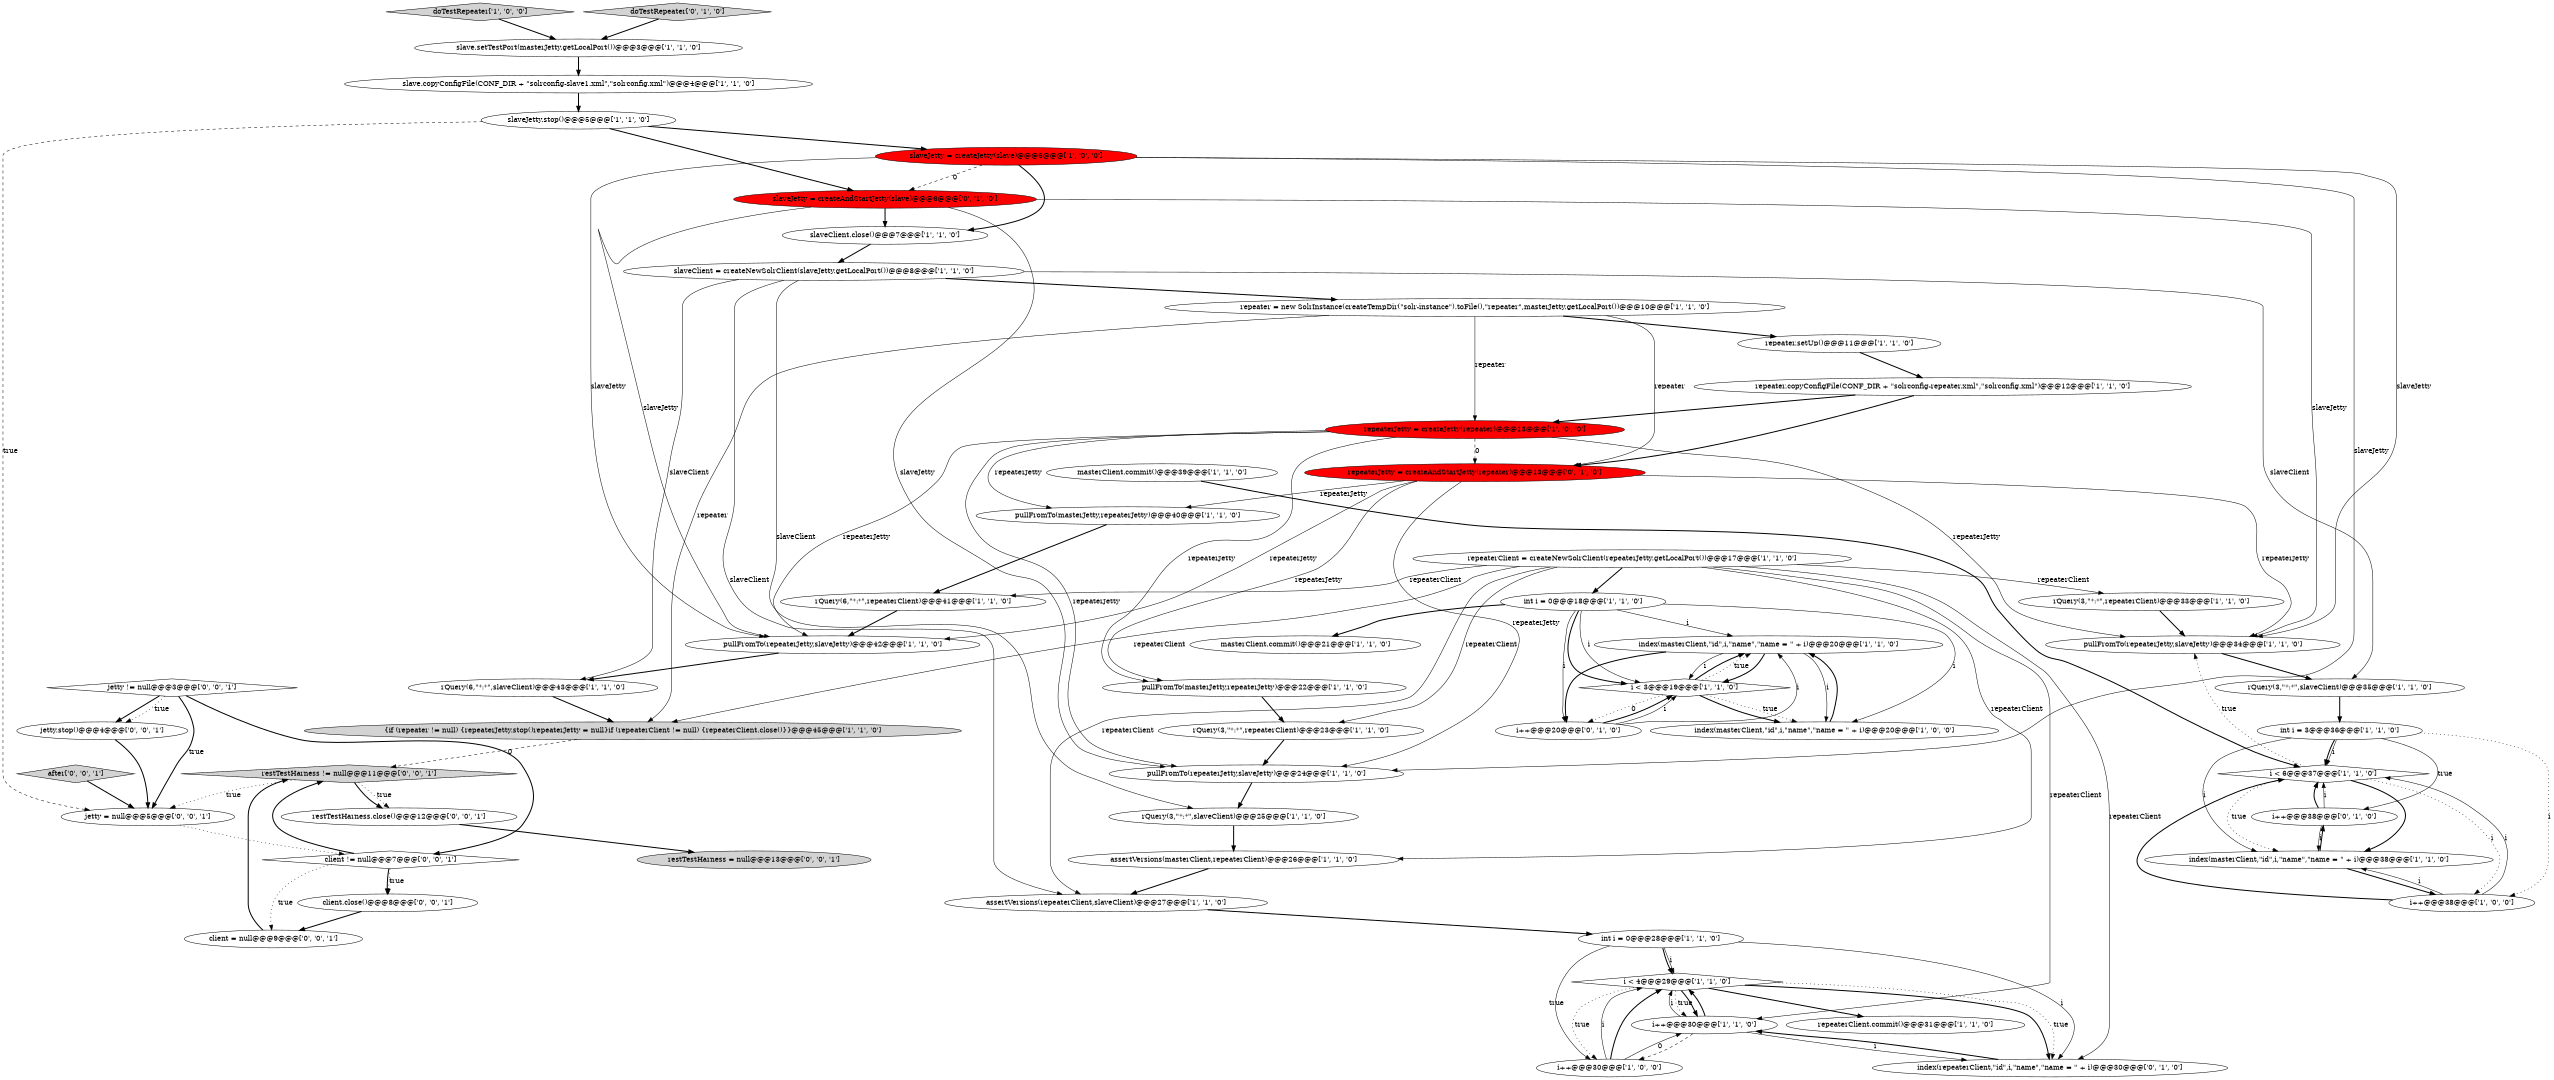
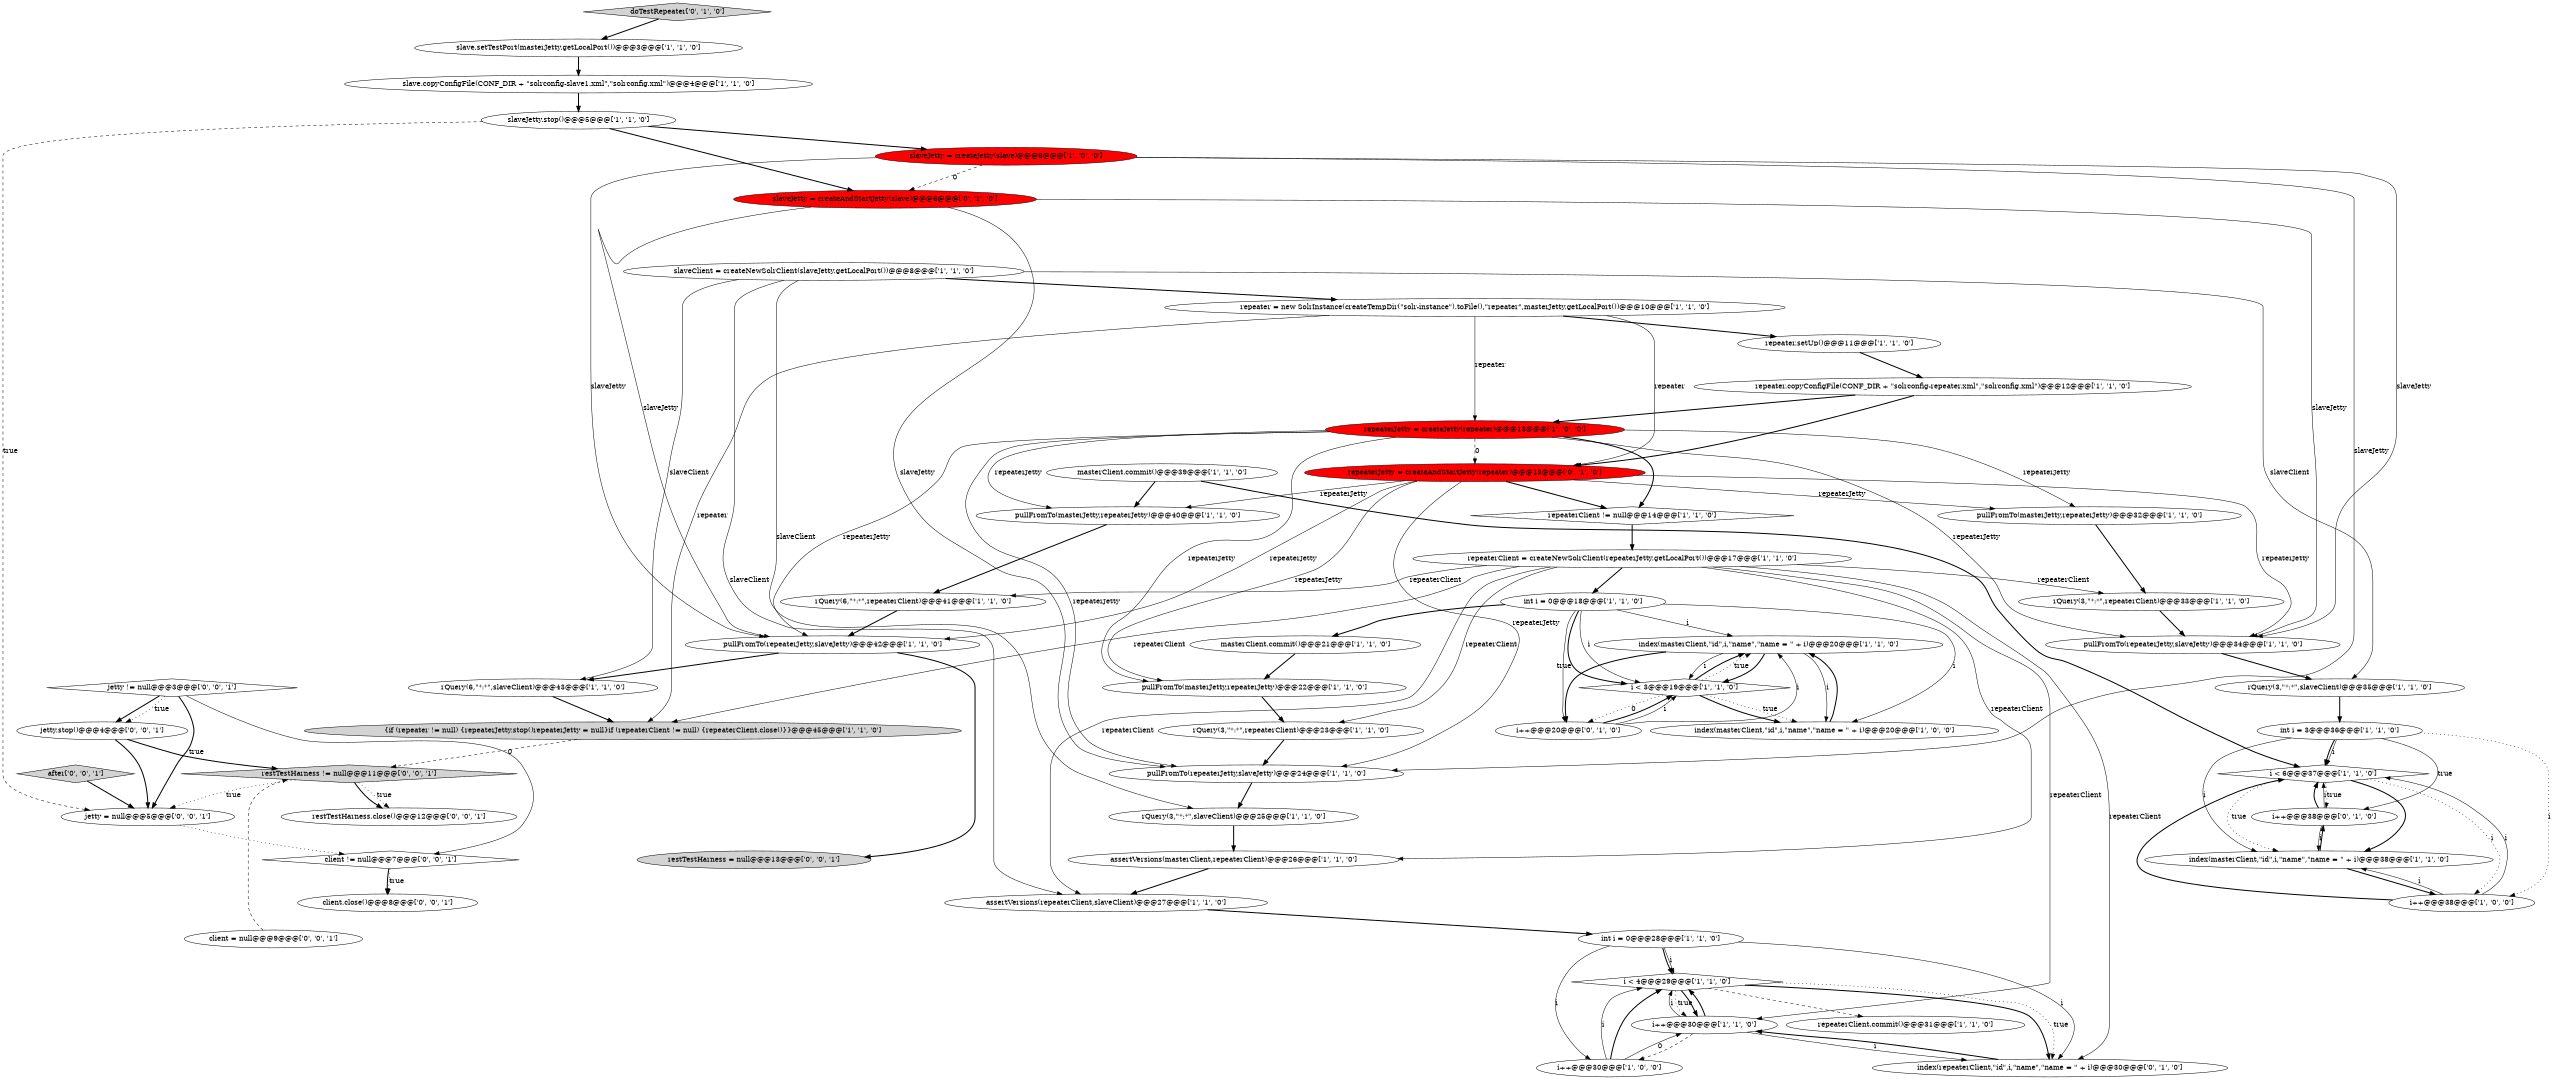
(480, 12) -> none
(885, 235) -> none
none -> (1147, 492)
none -> (1632, 516)
none -> (2090, 516)
none -> (1282, 665)
(1564, 666) -> (1564, 666)
(2235, 727) -> (2327, 793)
(430, 741) -> (430, 741)
(282, 831) -> (199, 759)
(574, 838) -> (975, 767)
(248, 849) -> (248, 849)
(289, 884) -> none
(333, 920) -> none
(1783, 1002) -> (1783, 1002)
(1557, 1003) -> (1557, 1003)
(1581, 1008) -> none
